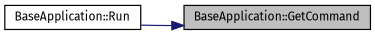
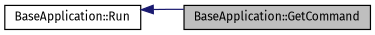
(156, 25) -> (169, 9)
